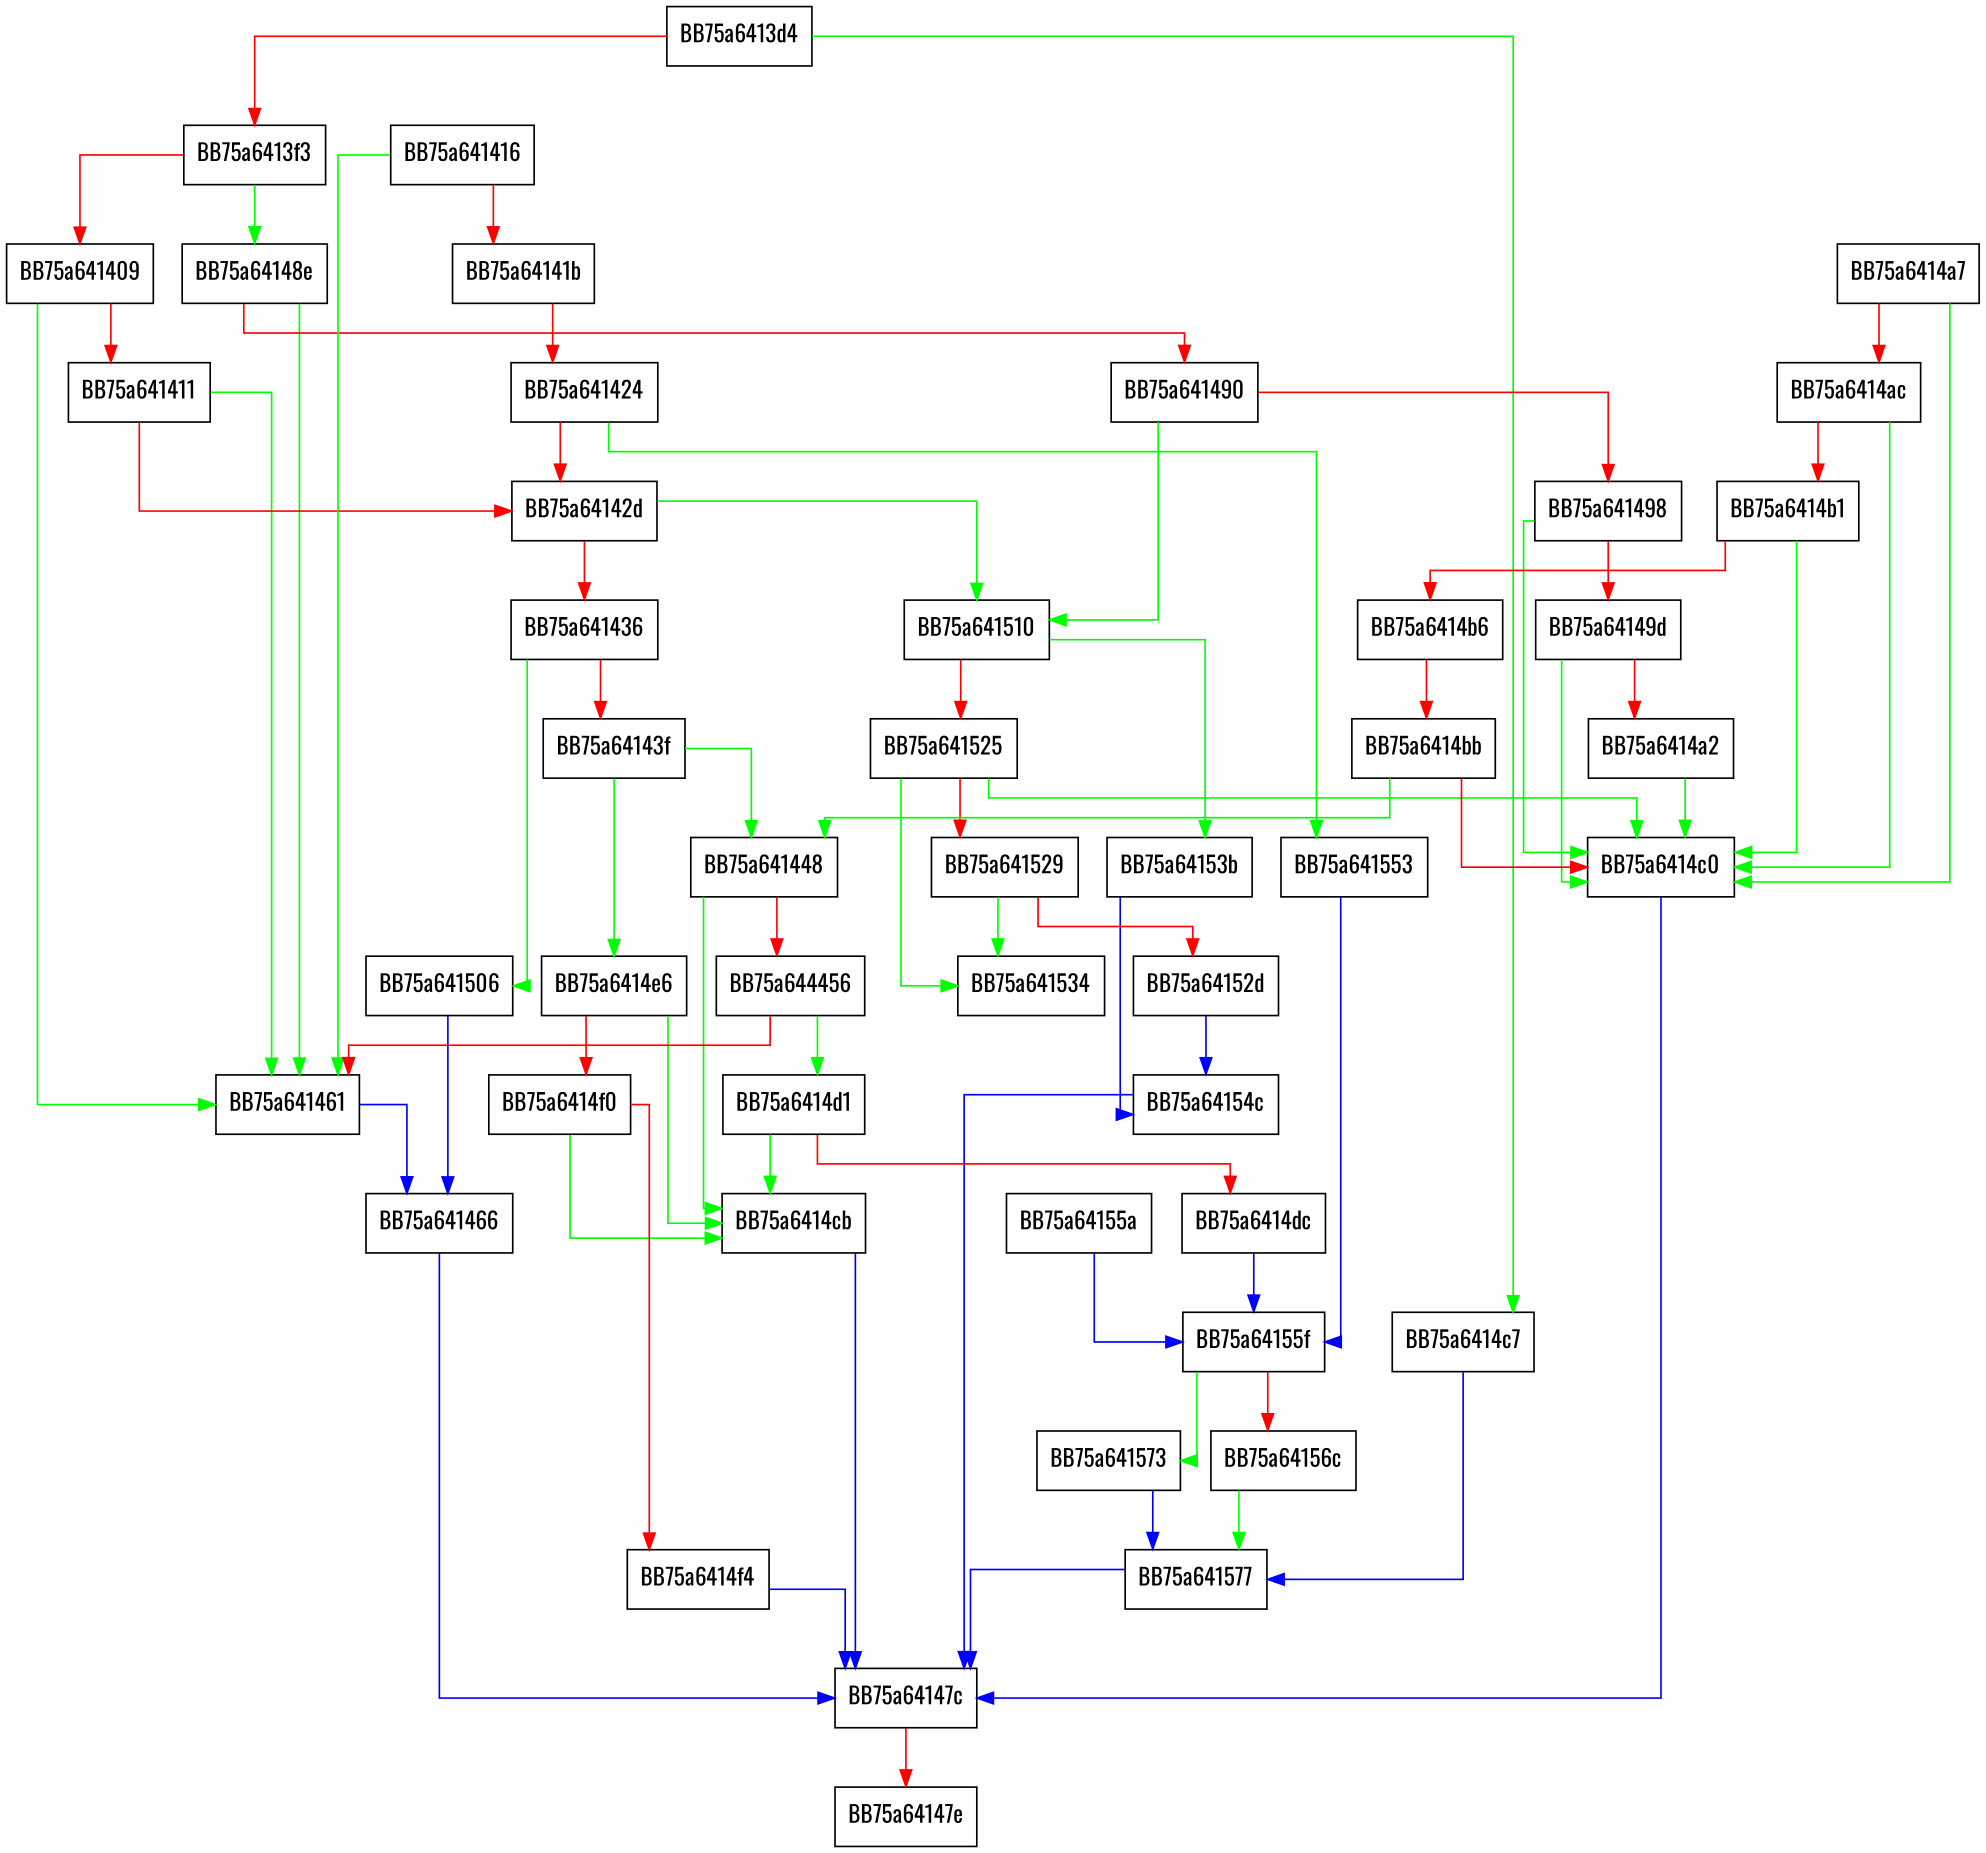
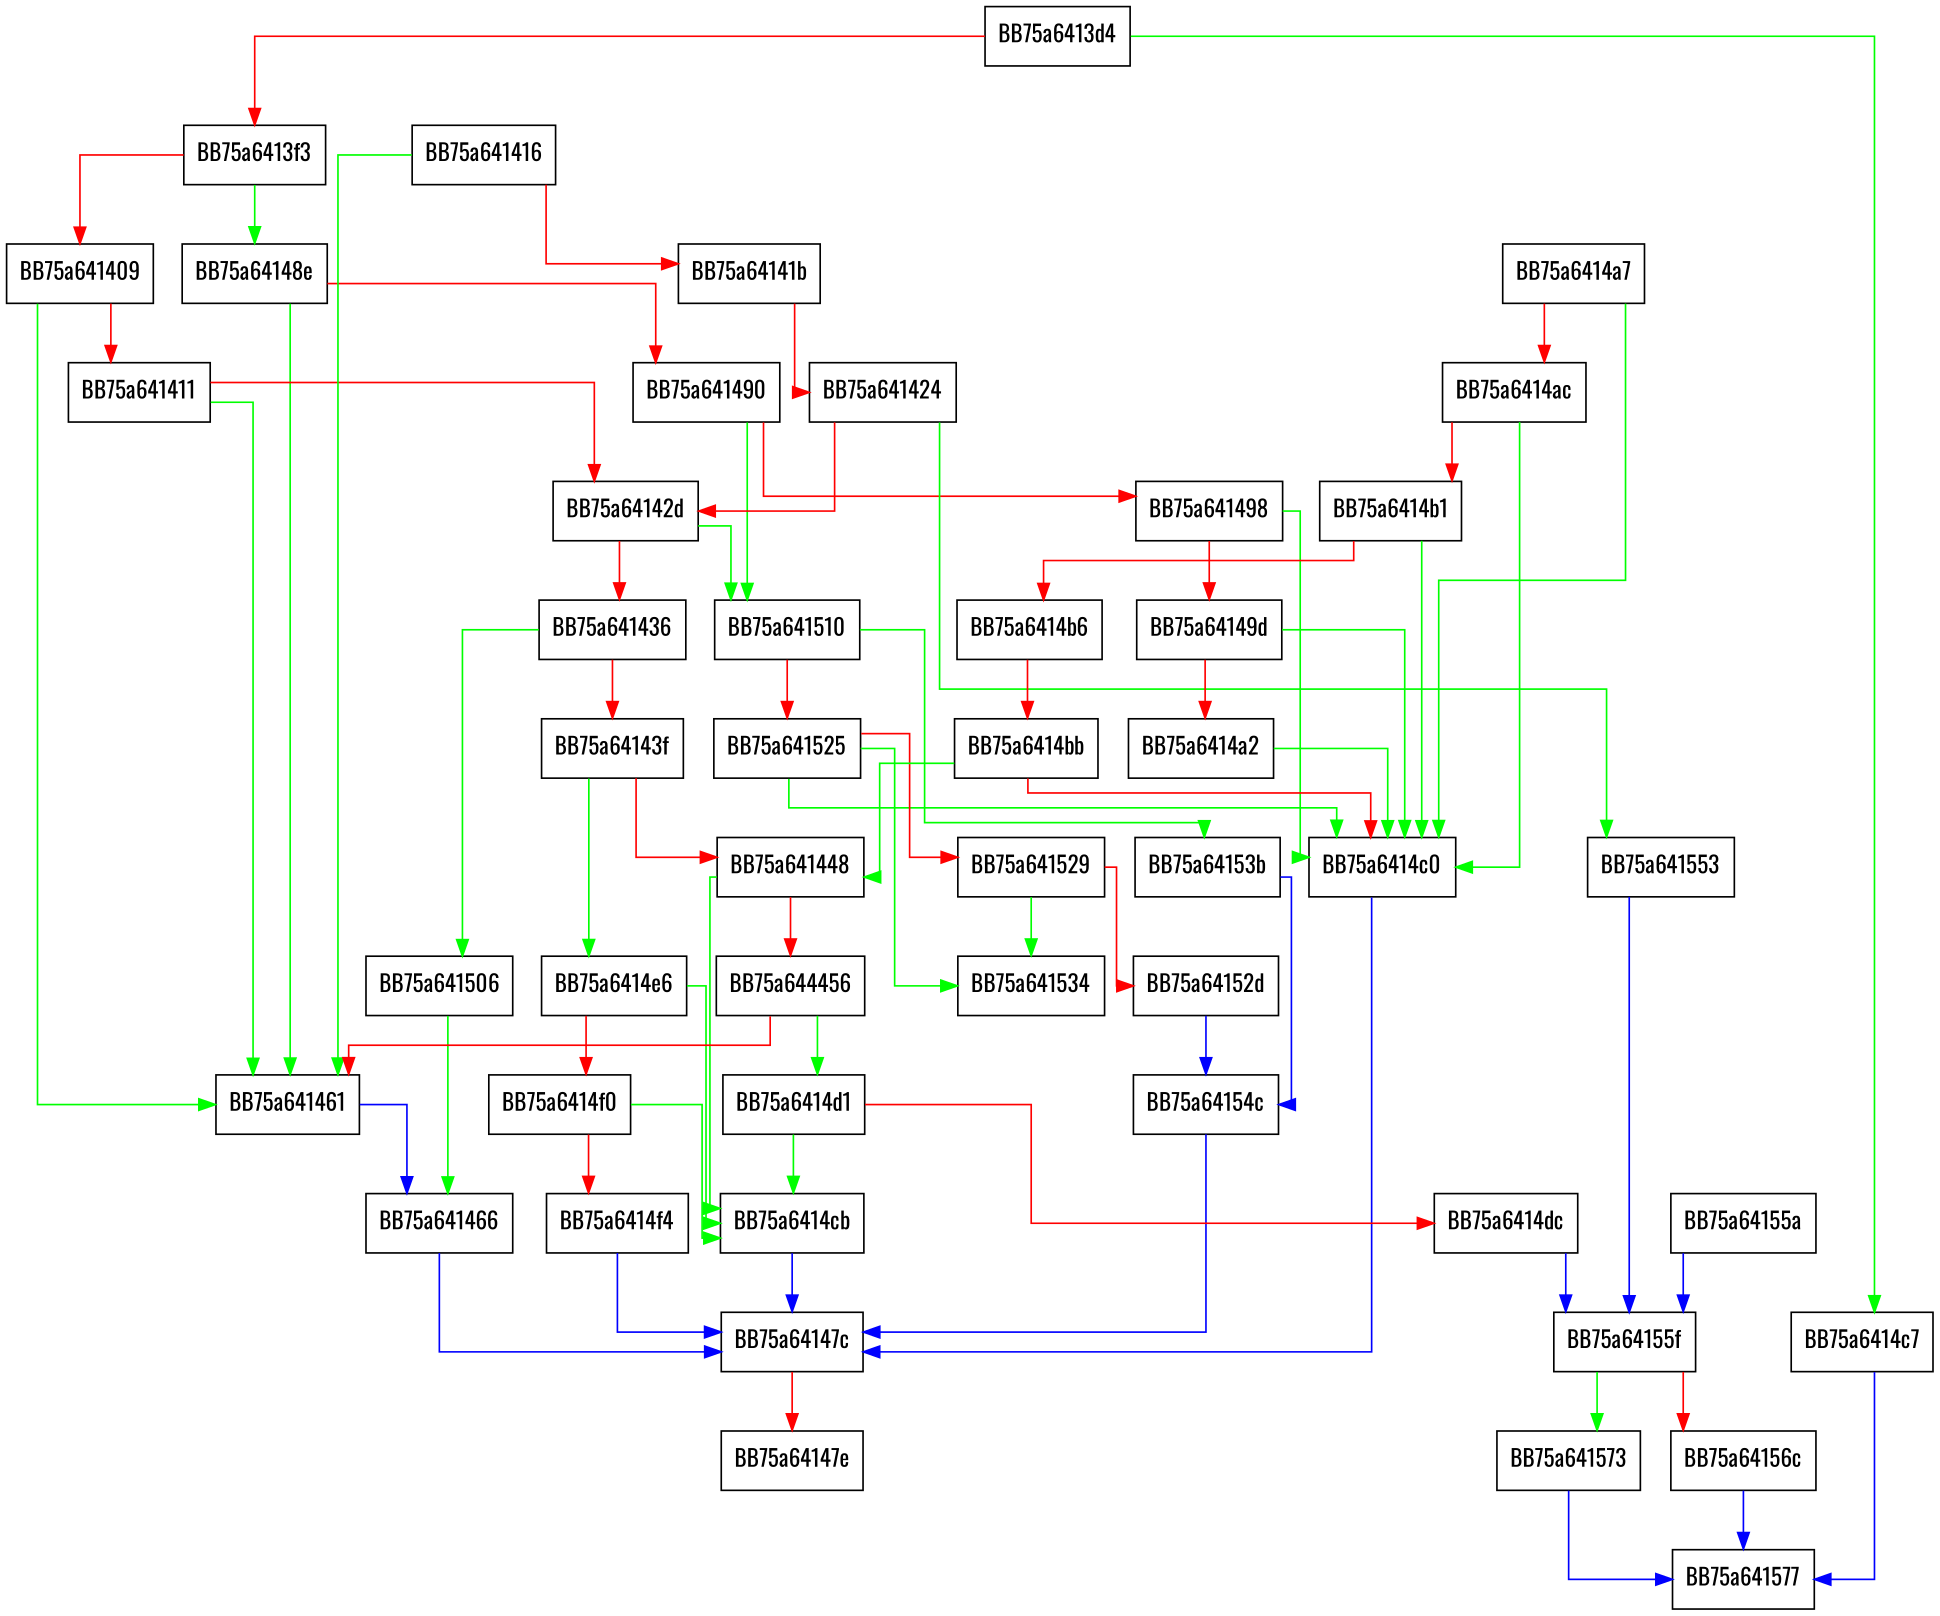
(751, 751) -> (636, 850)
(448, 1096) -> (448, 1096)
(1239, 1512) -> (1743, 1512)
(1006, 1569) -> none
